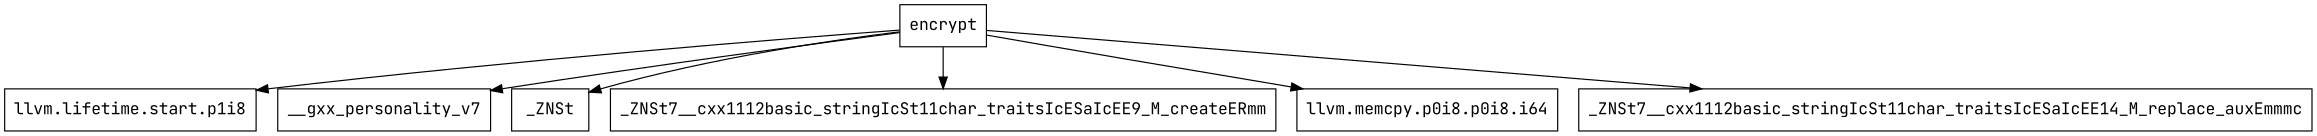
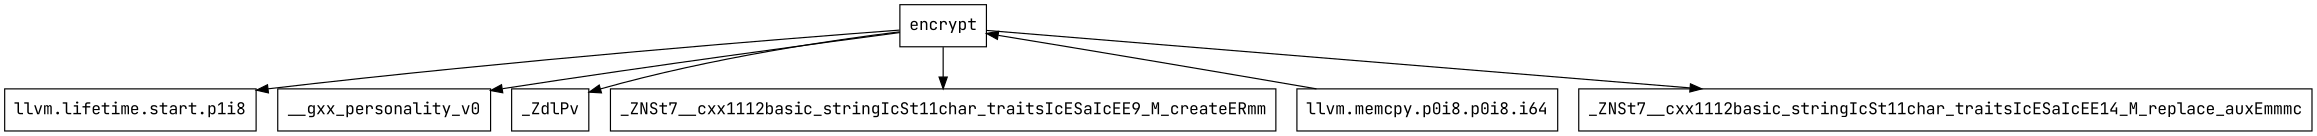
(1139, 61) -> (1157, 62)
(384, 110) -> (384, 110)
(550, 110) -> (550, 110)
